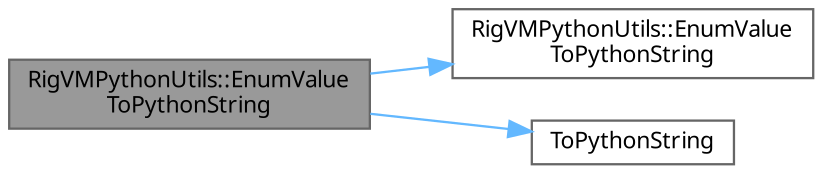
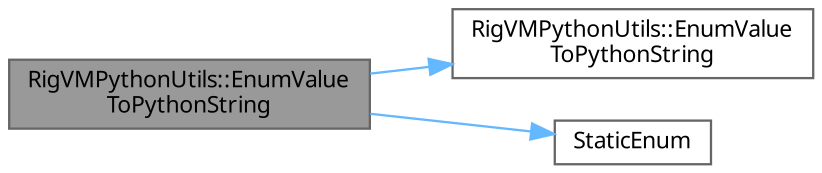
(633, 142) -> (633, 142)
